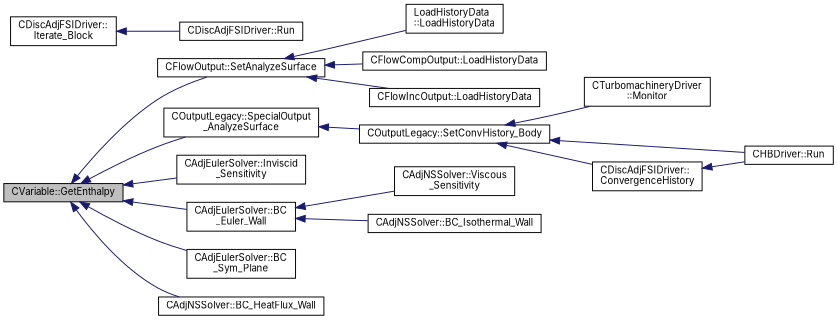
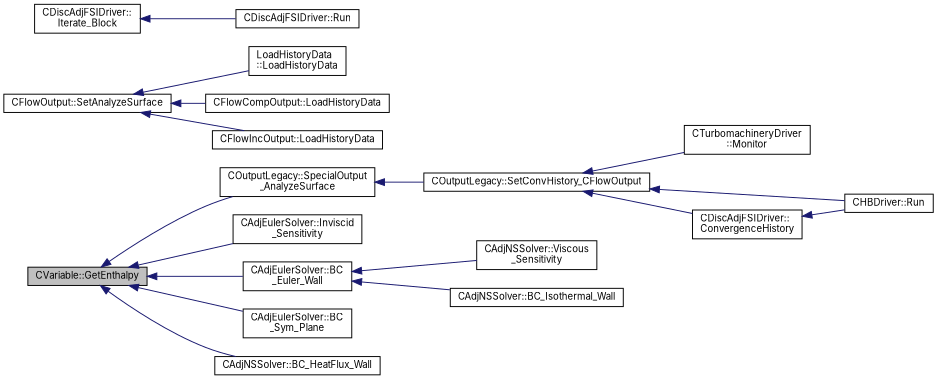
(135, 116) -> none
(455, 134) -> (537, 182)
